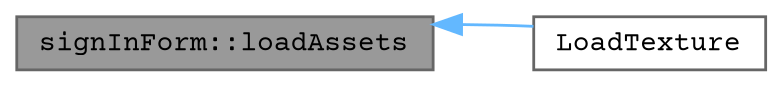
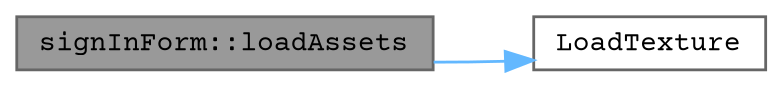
(498, 25) -> (469, 62)
